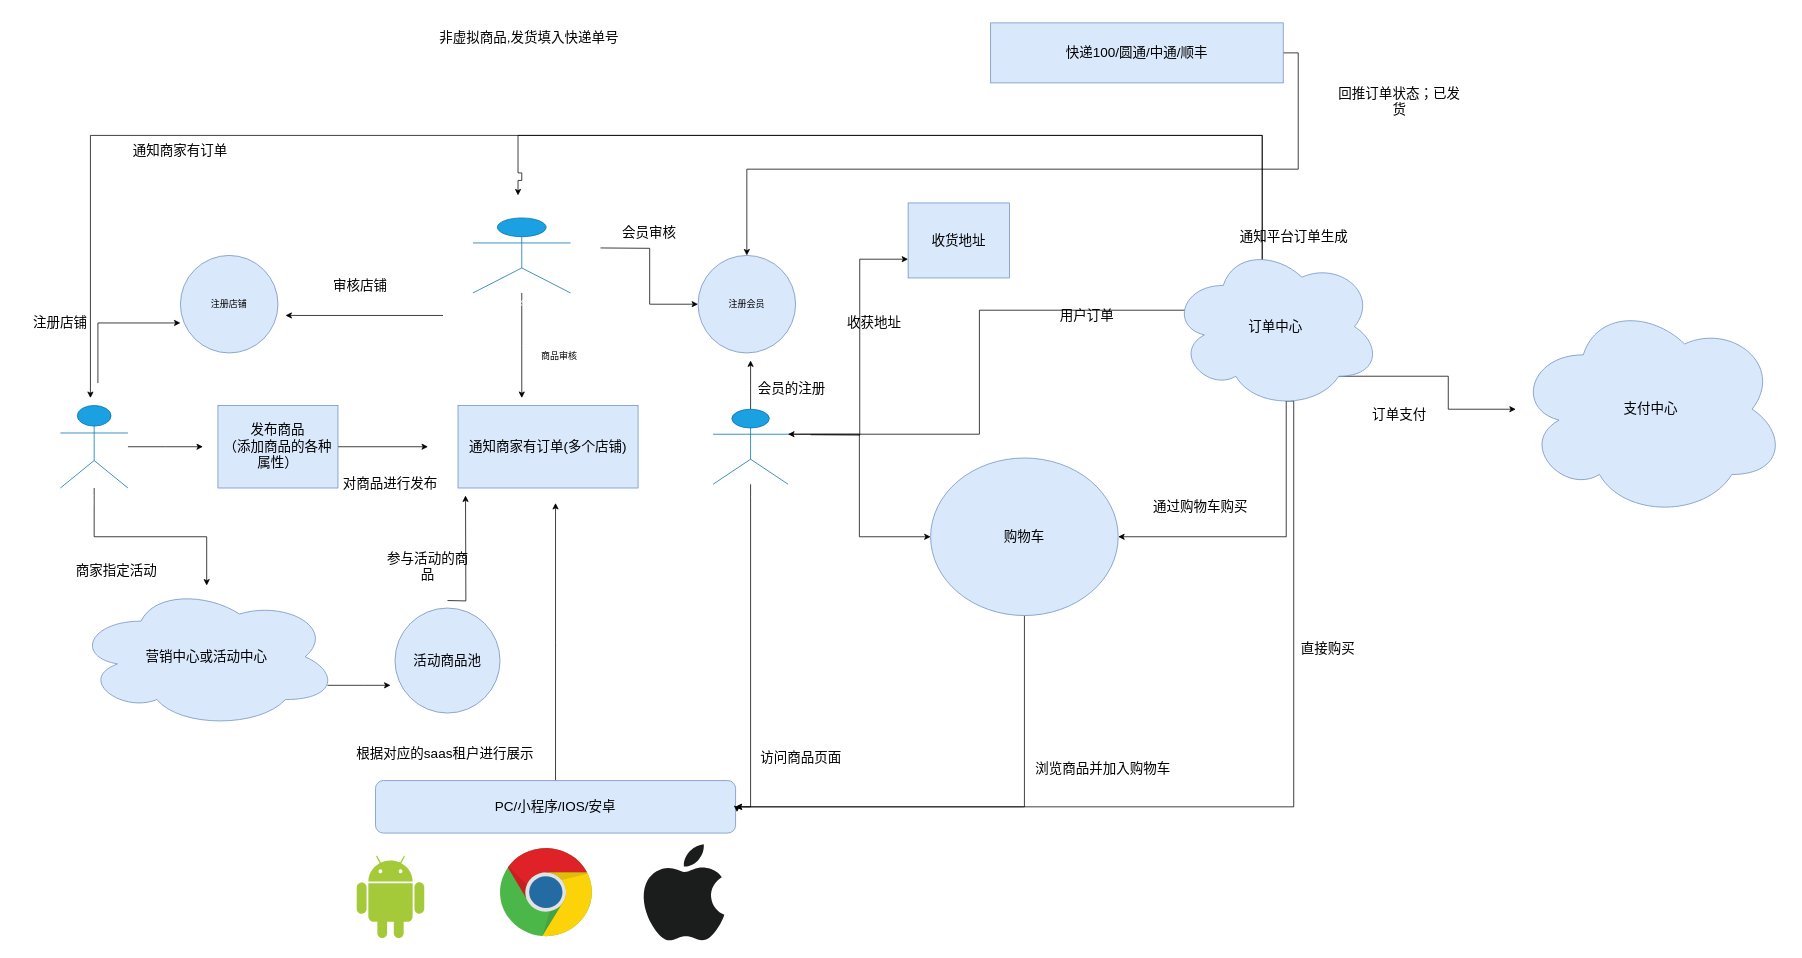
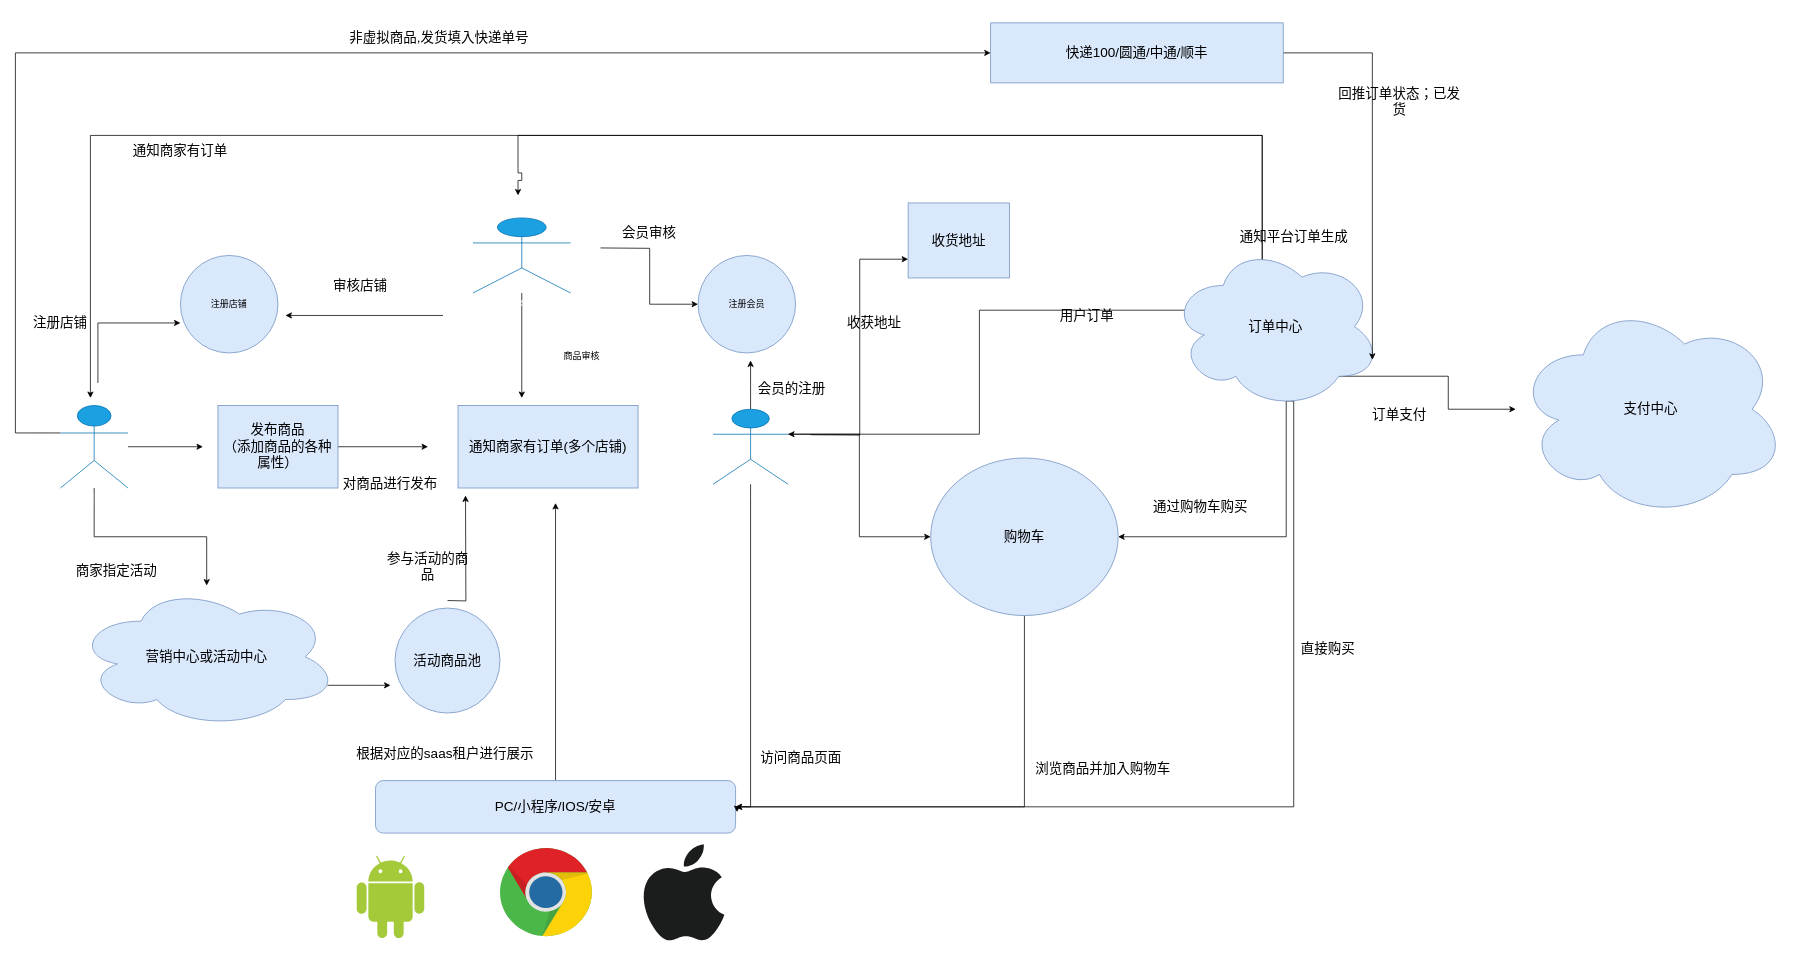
(529, 38) -> (439, 38)
(1298, 111) -> (1372, 202)
none -> (15, 243)
(559, 357) -> (582, 357)
